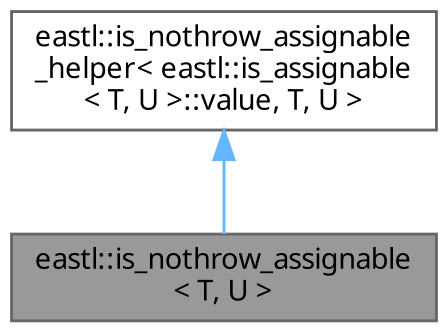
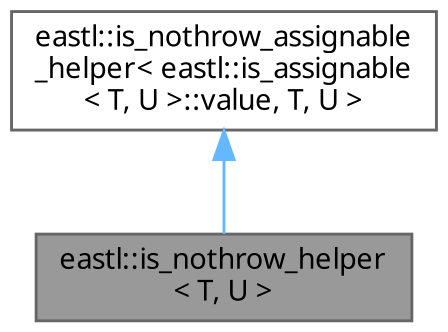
(224, 277) -> (224, 277)
